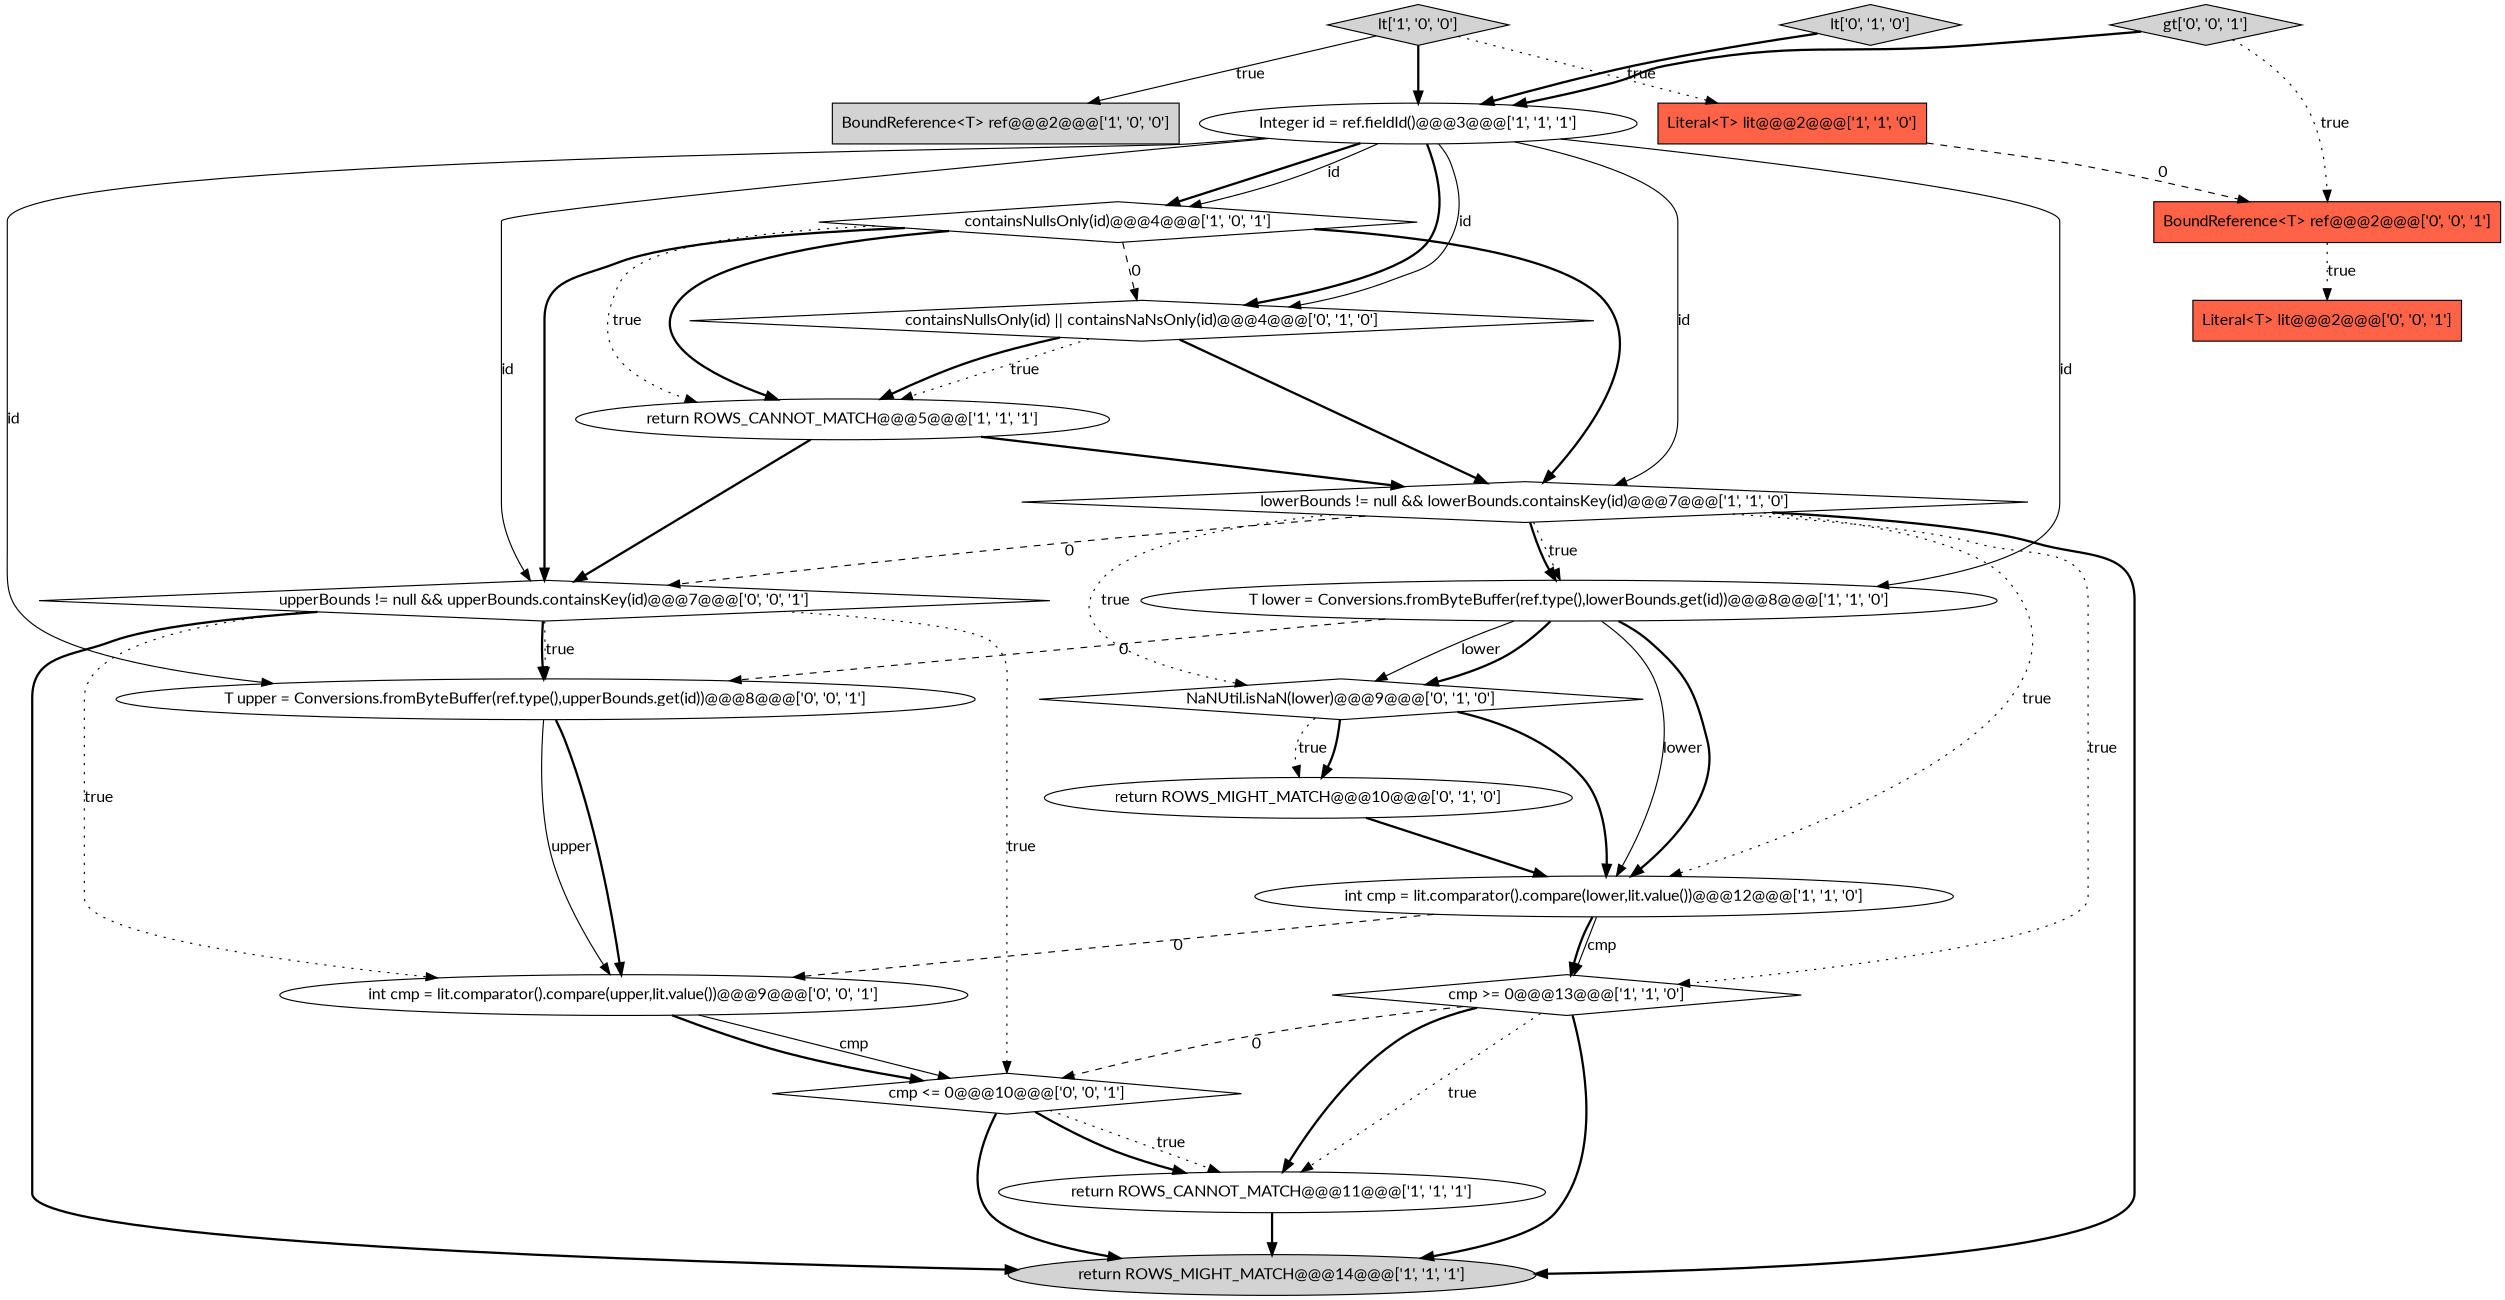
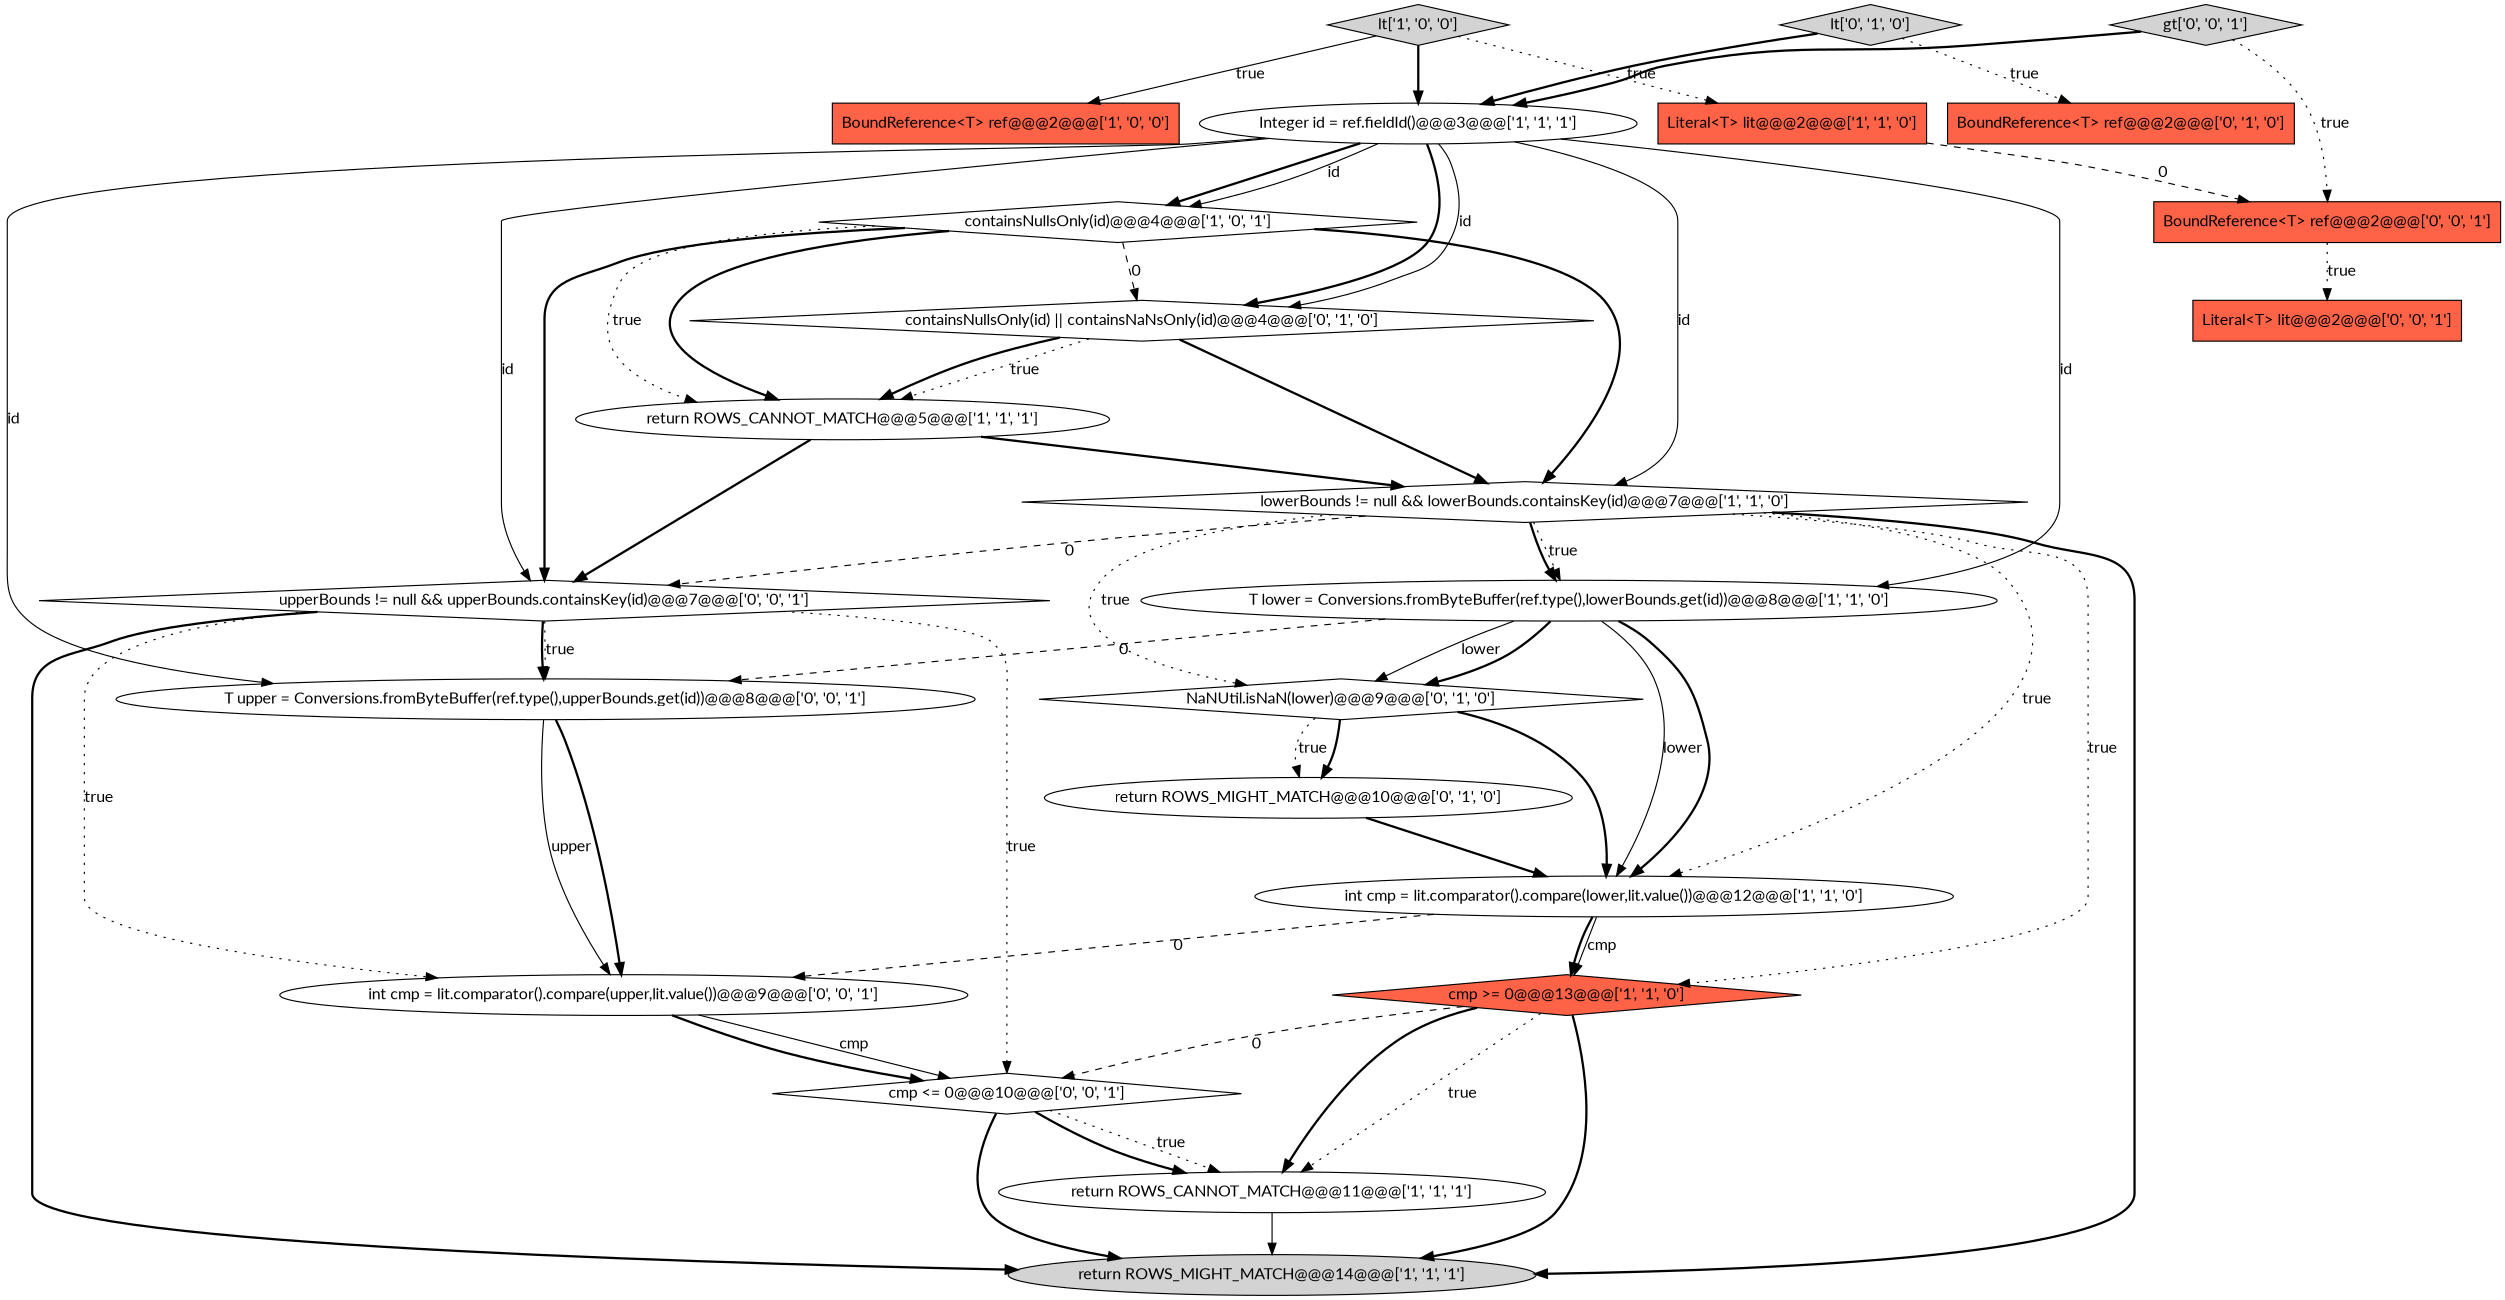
(1006, 124) -> (1006, 124)
none -> (2121, 124)
(1567, 995) -> (1567, 995)
(1272, 1228) -> (1272, 1228)
